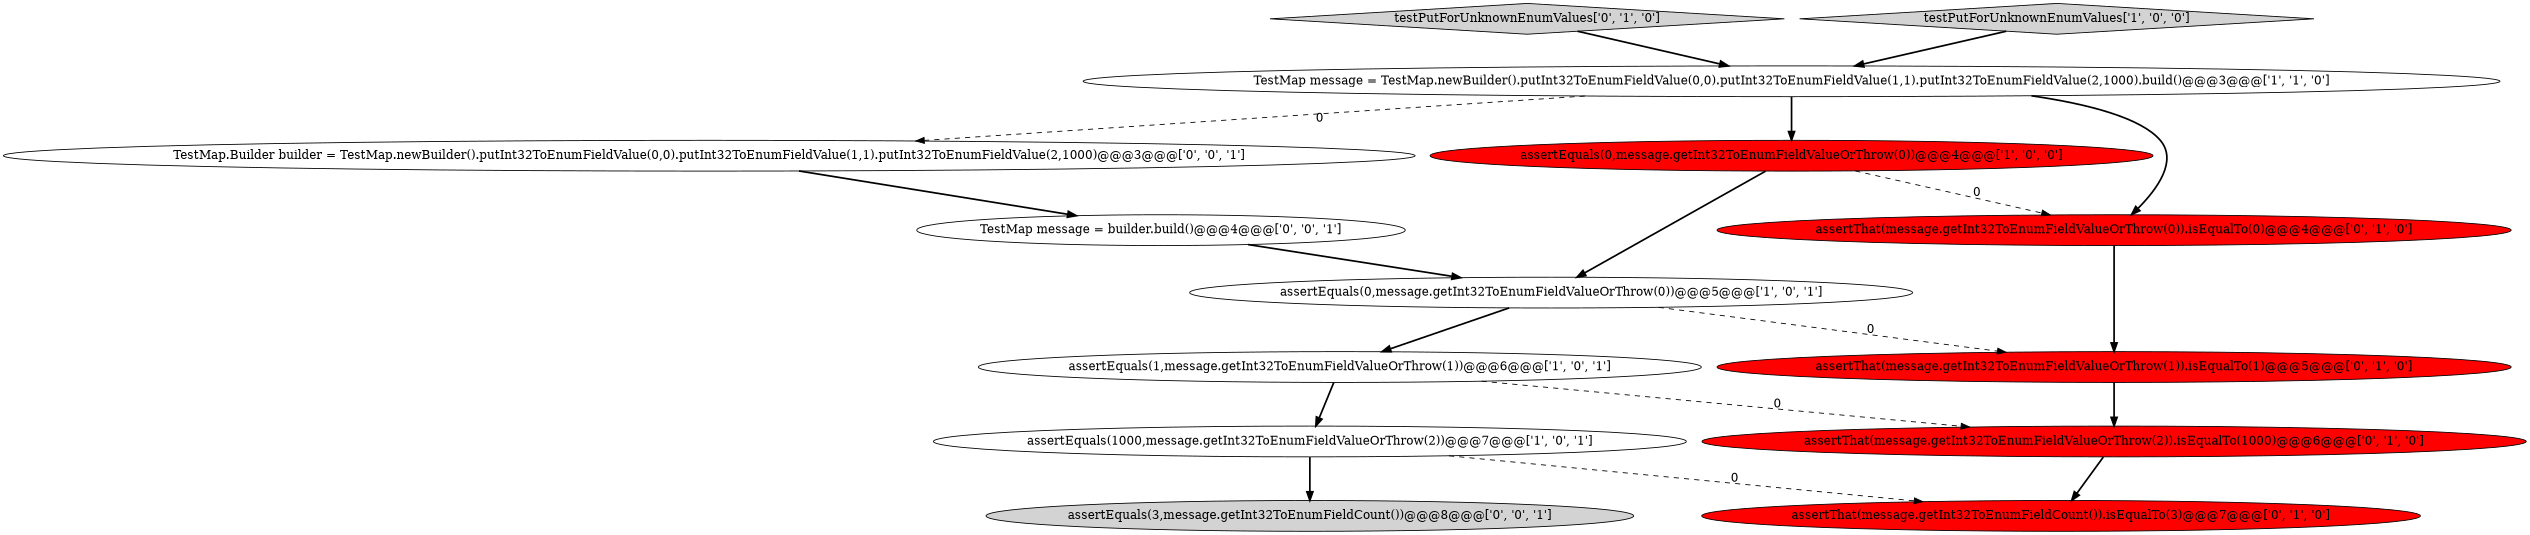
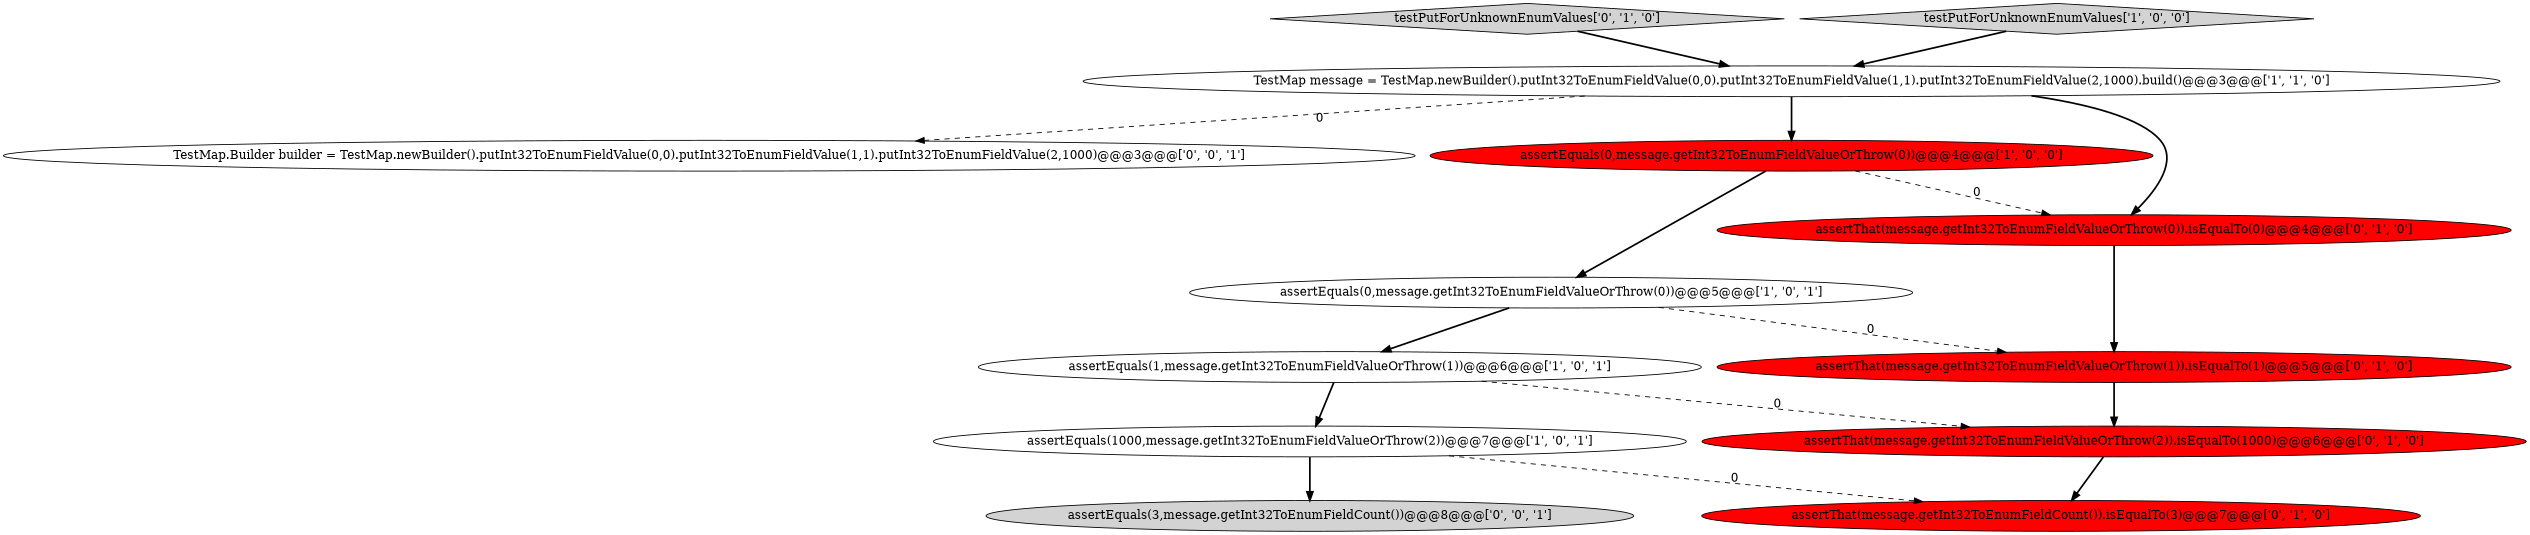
(1161, 230) -> none
